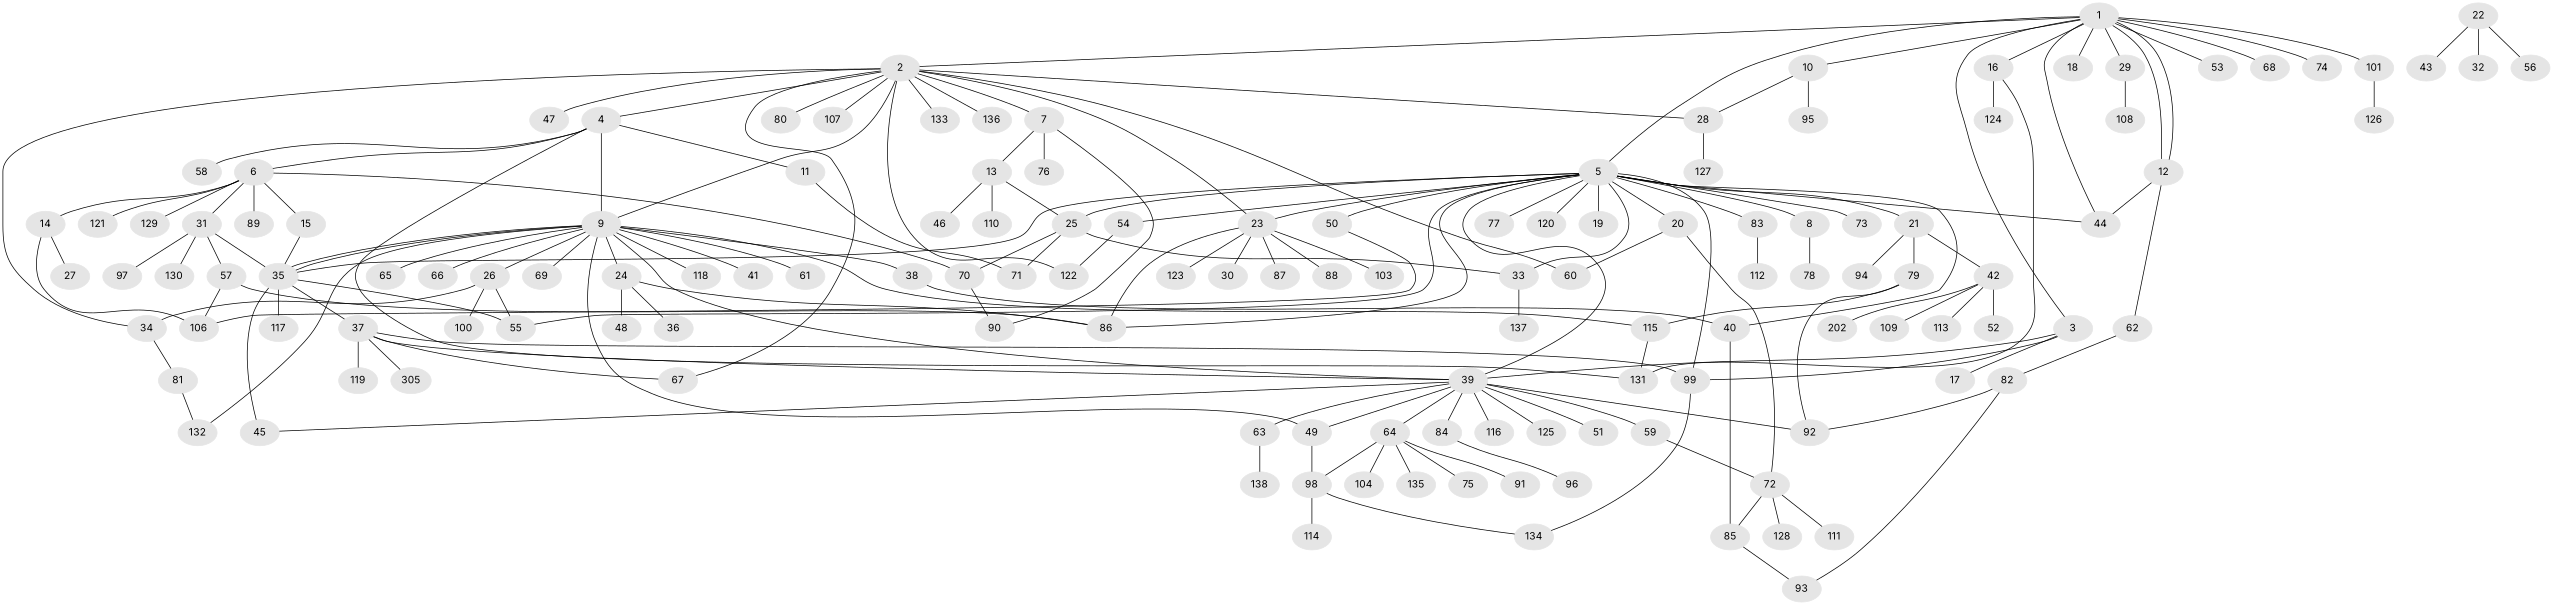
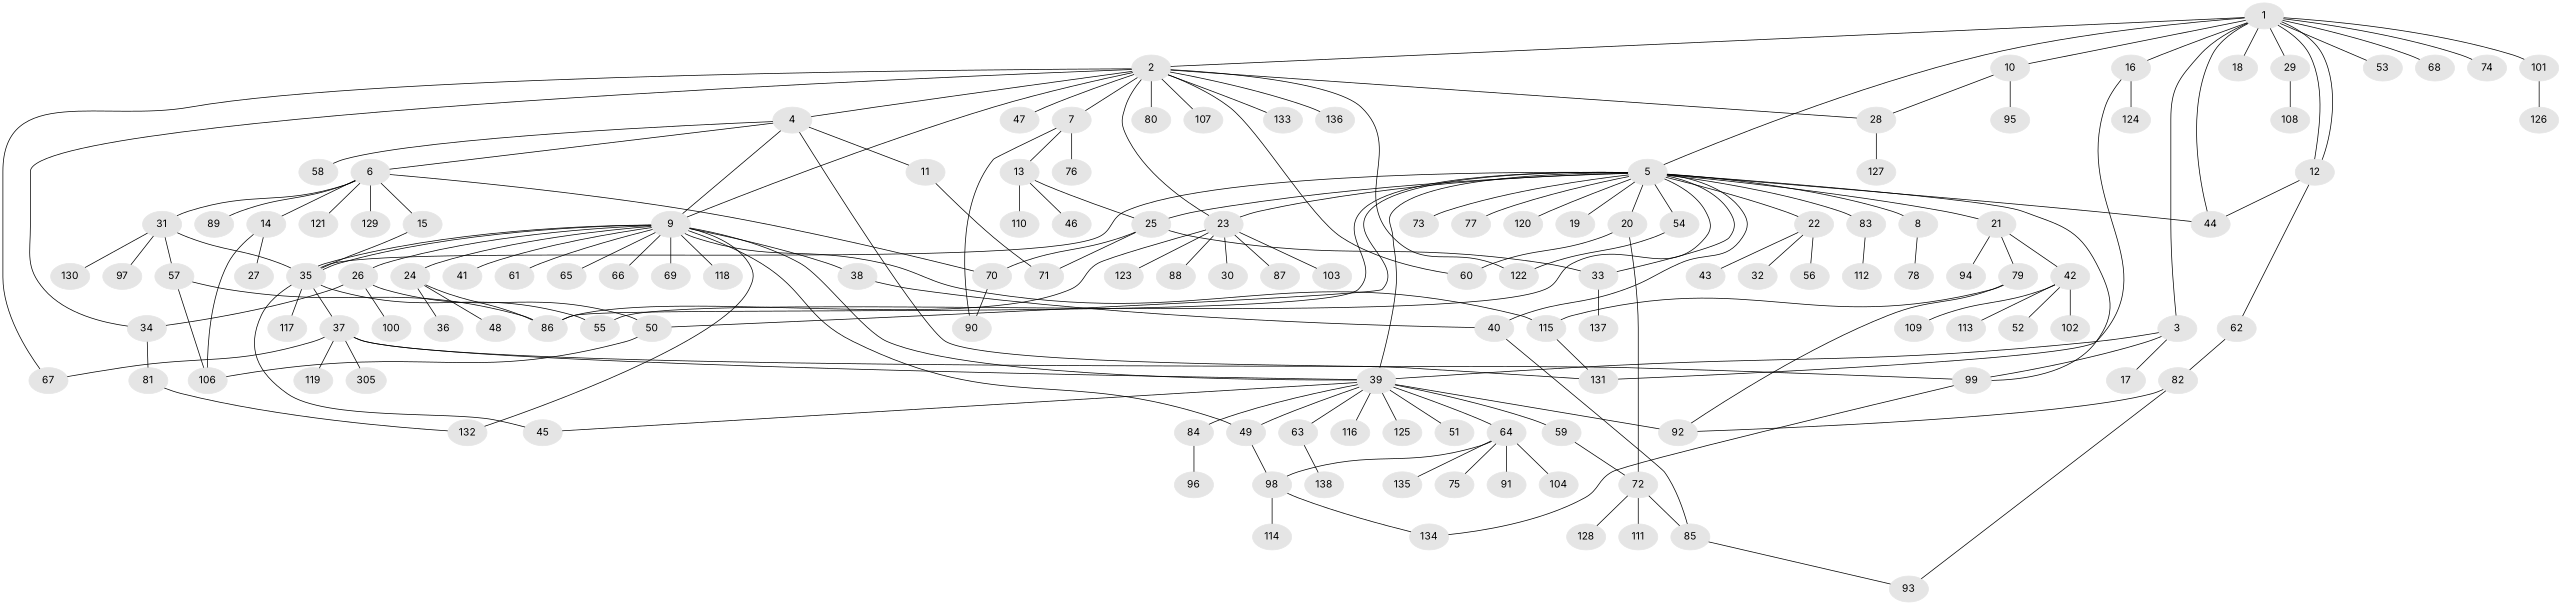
none -> (1736, 196)
(503, 303) -> (539, 302)
(1837, 329) -> (2070, 329)
